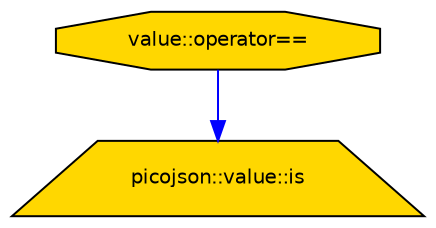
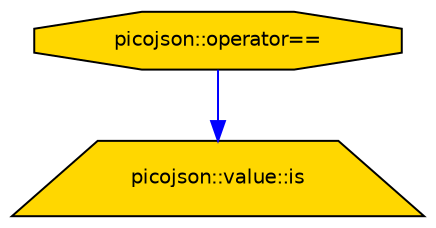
(218, 41) -> (218, 41)
